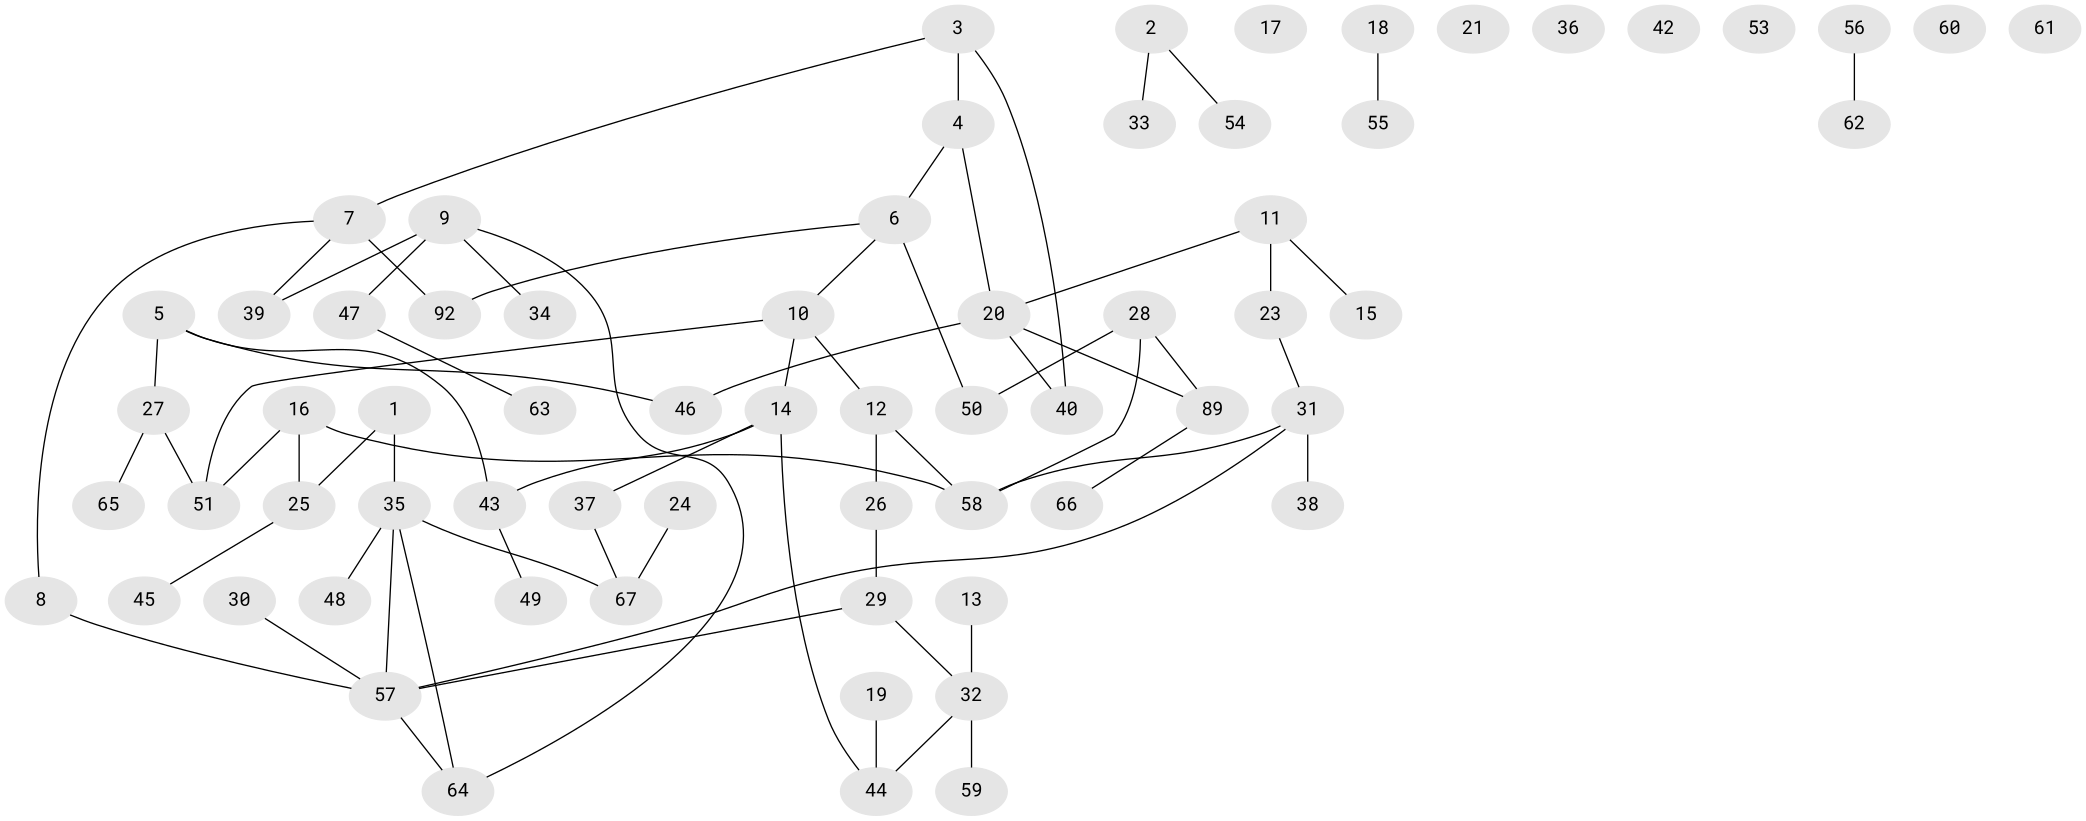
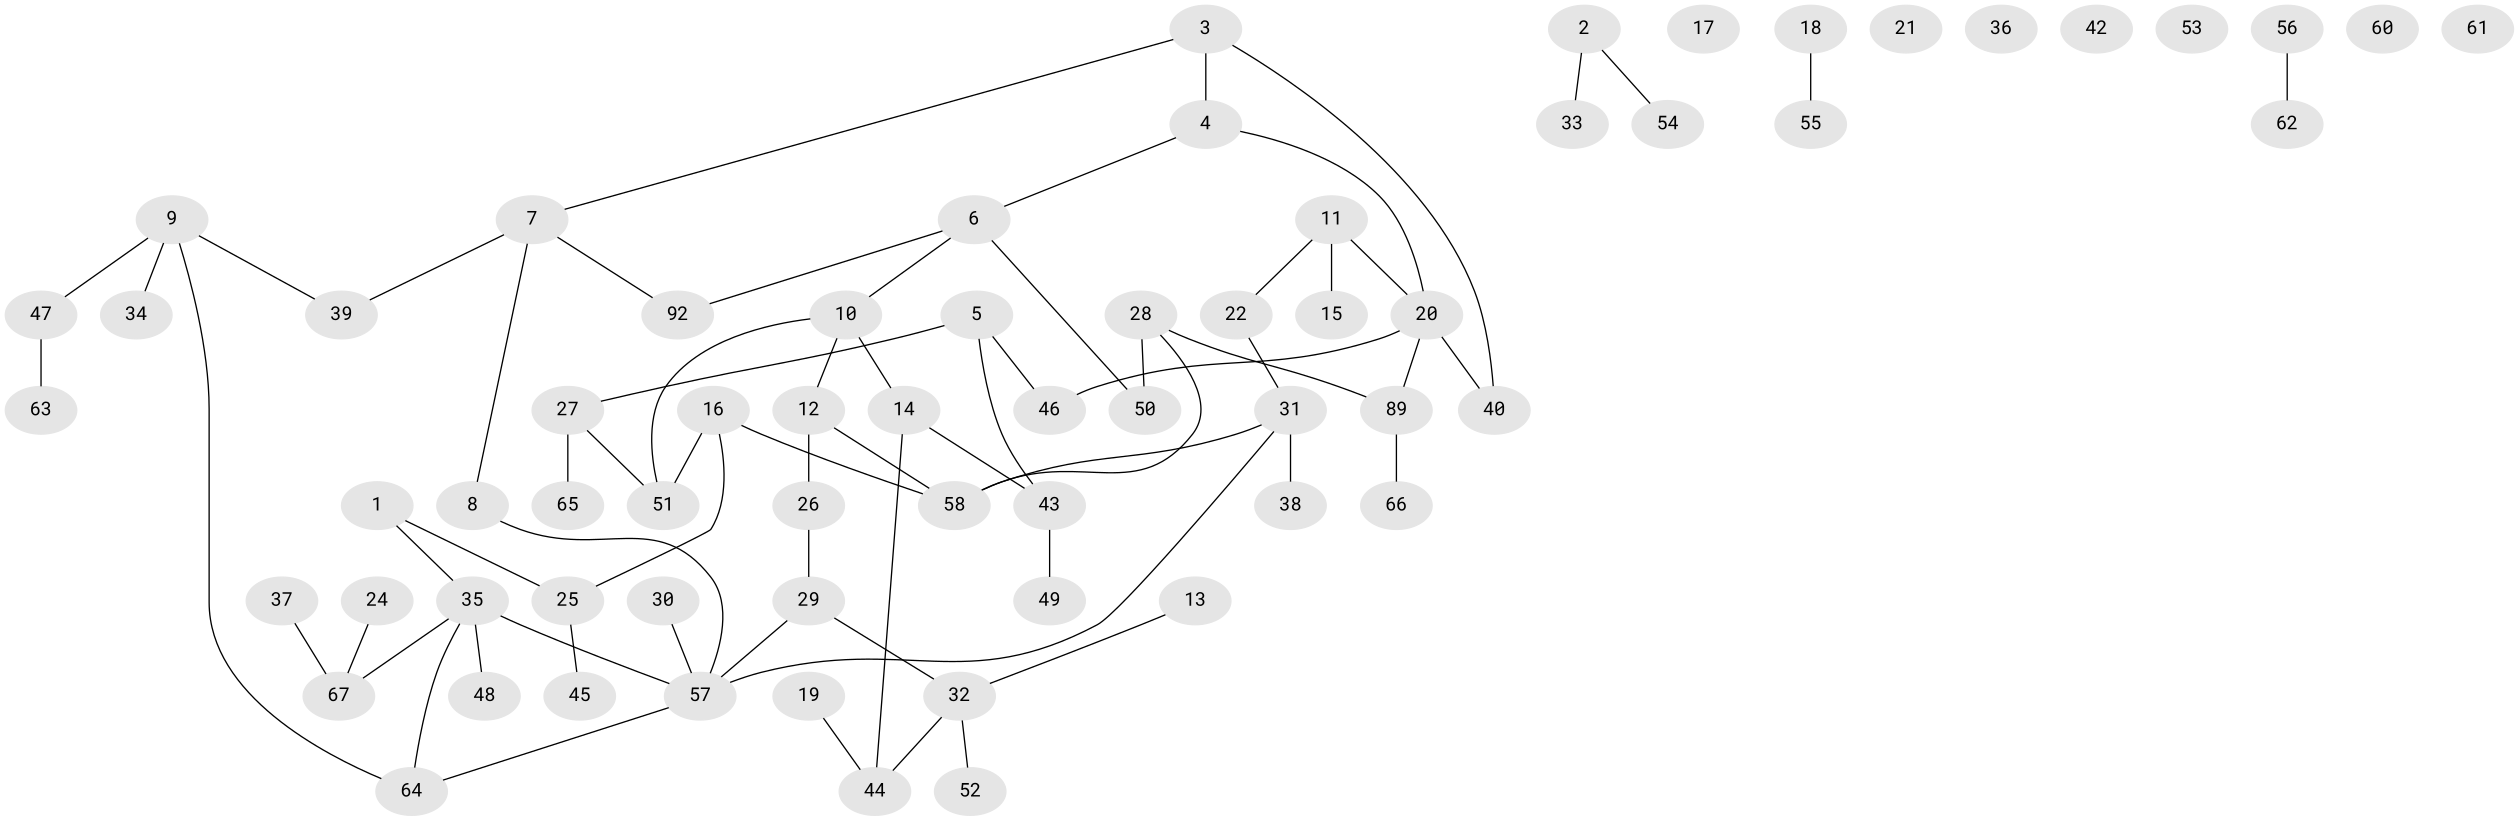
(1271, 315) -> (1236, 315)
(669, 465) -> none
(972, 792) -> (970, 792)
